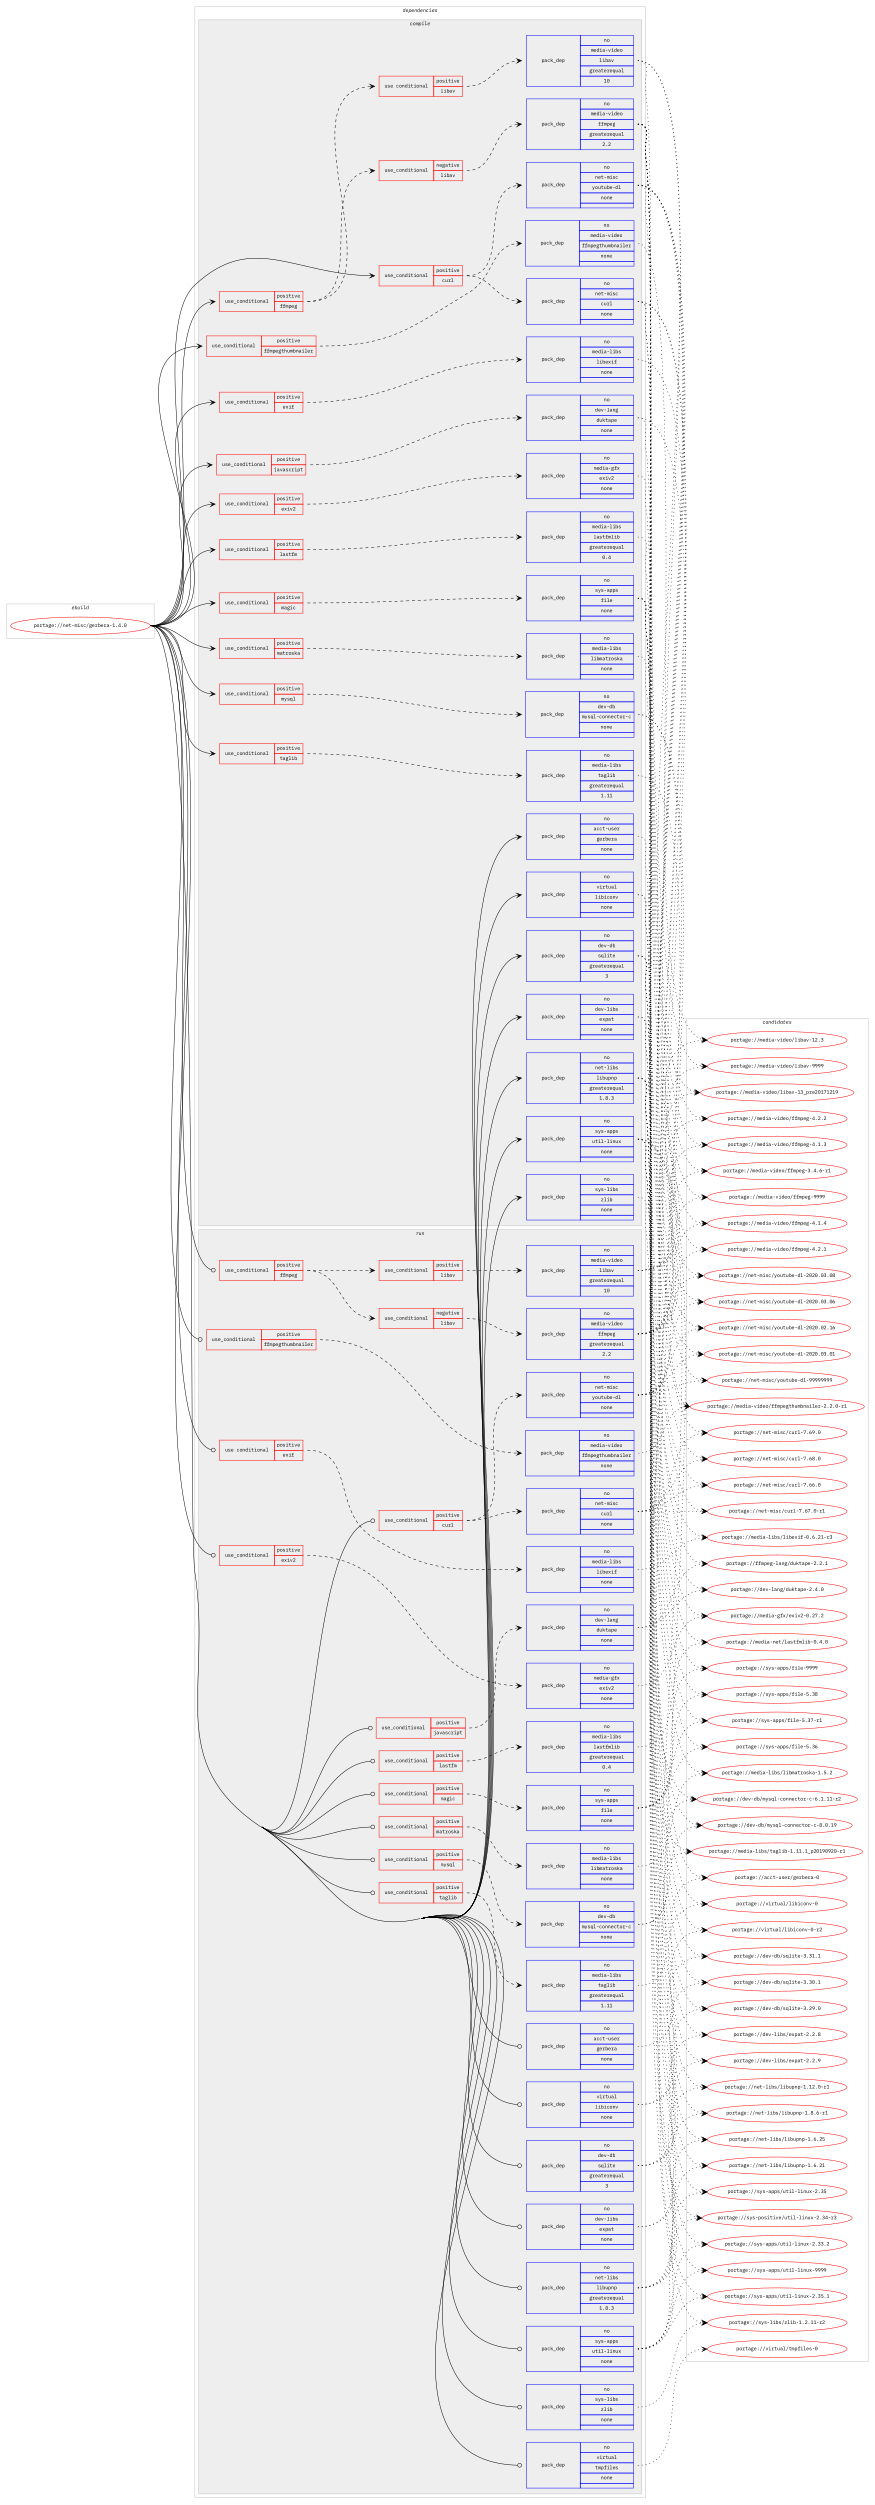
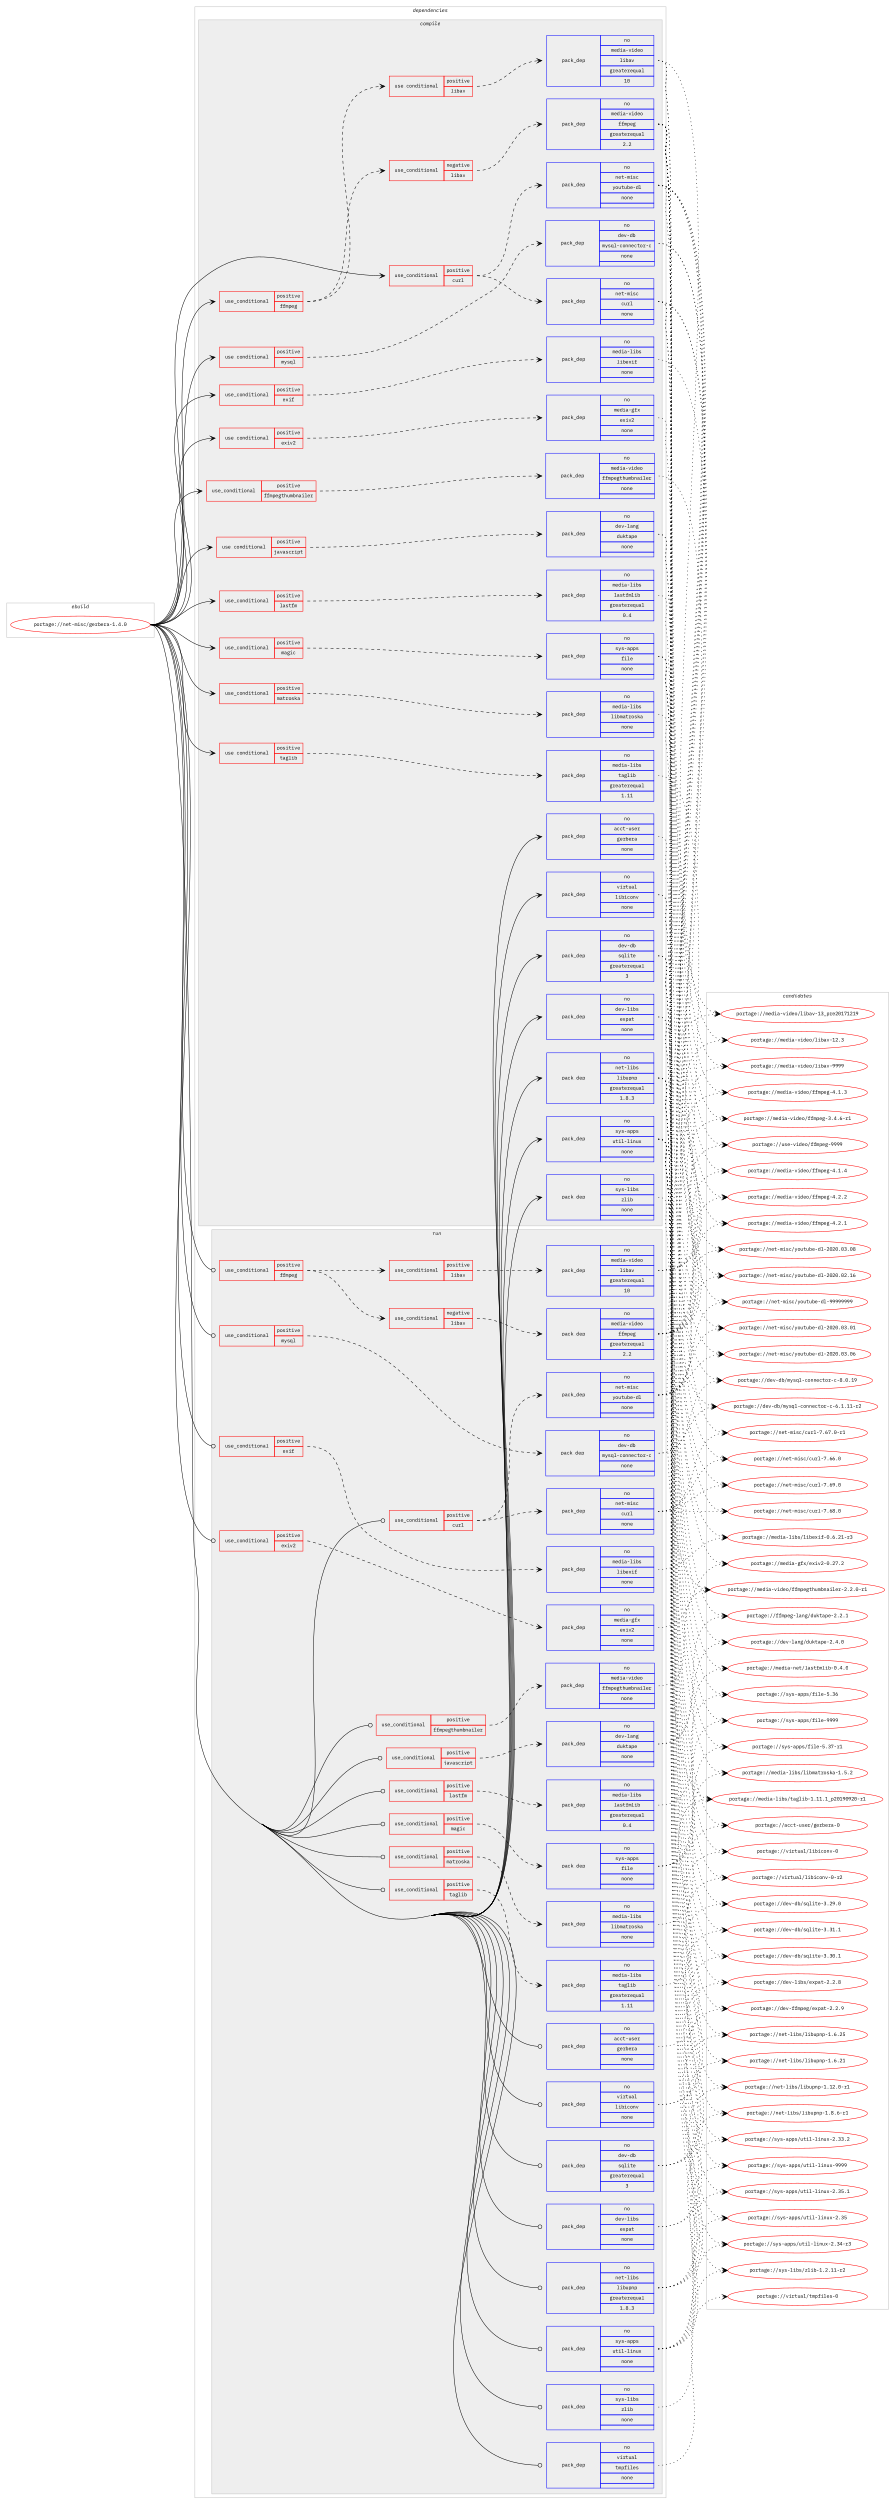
(777, 1197) -> (798, 1145)
(777, 1695) -> none
(777, 2061) -> (798, 2009)
(777, 2218) -> (798, 2244)
